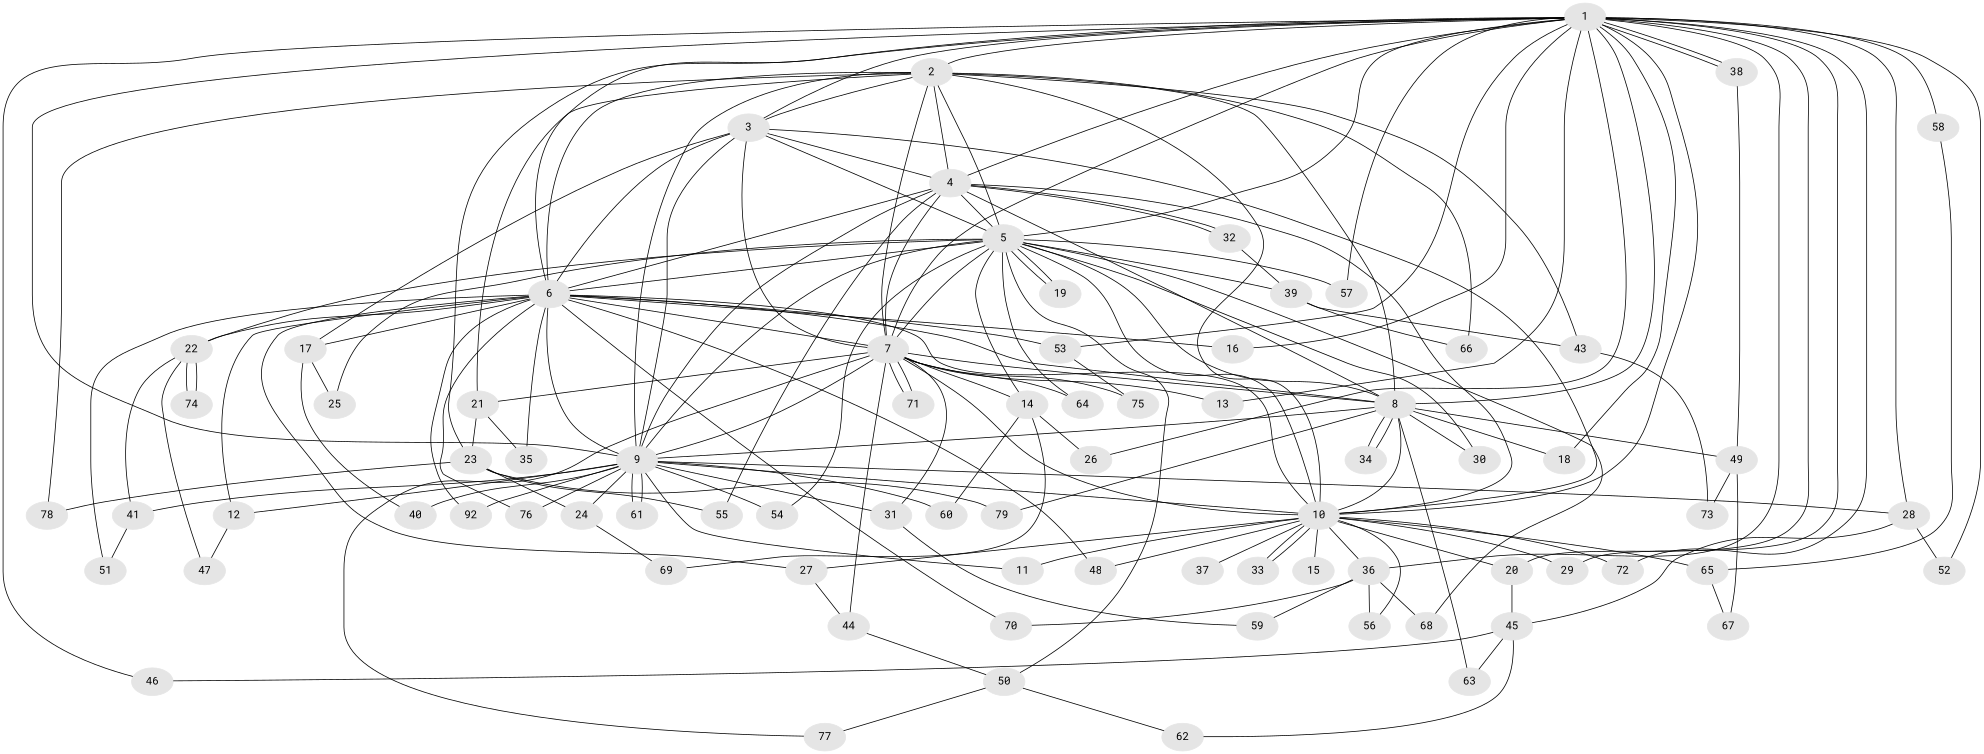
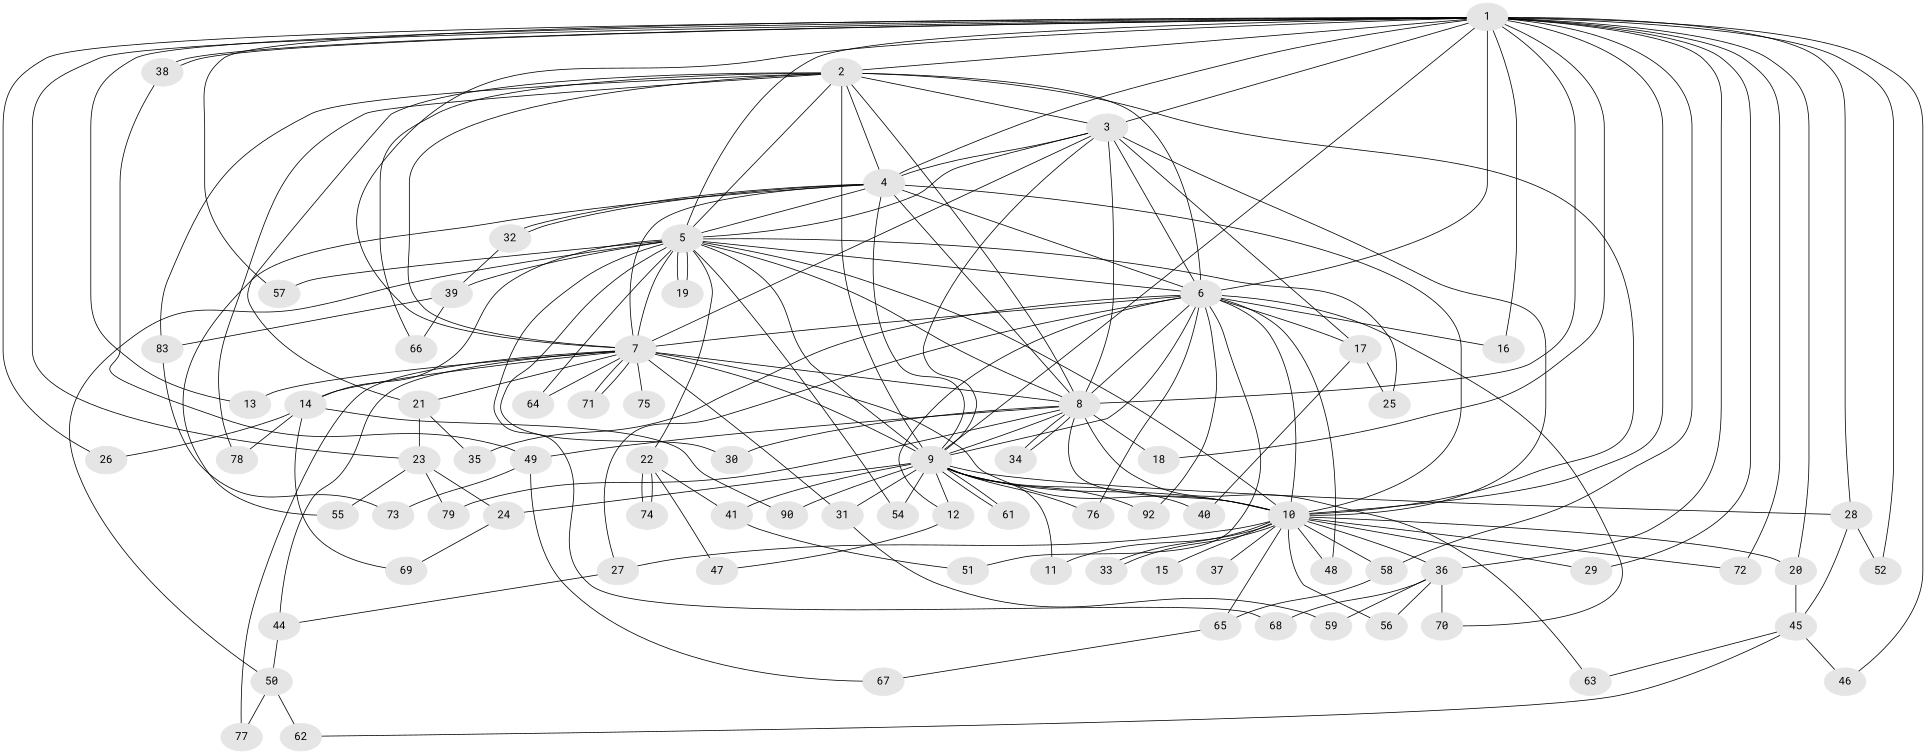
none -> (1113, 269)
(287, 322) -> none
(1060, 349) -> none
(1580, 349) -> (162, 349)
(258, 481) -> (267, 436)
(946, 516) -> (787, 516)
none -> (1339, 544)
